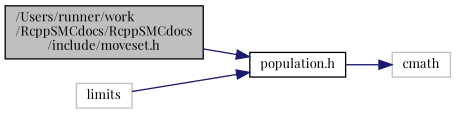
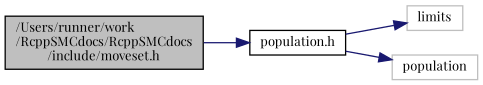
(421, 65) -> (435, 67)
(184, 83) -> (370, 30)
